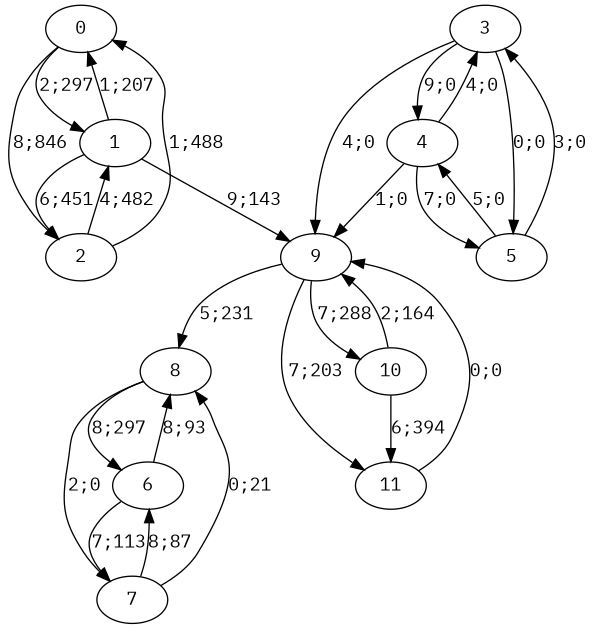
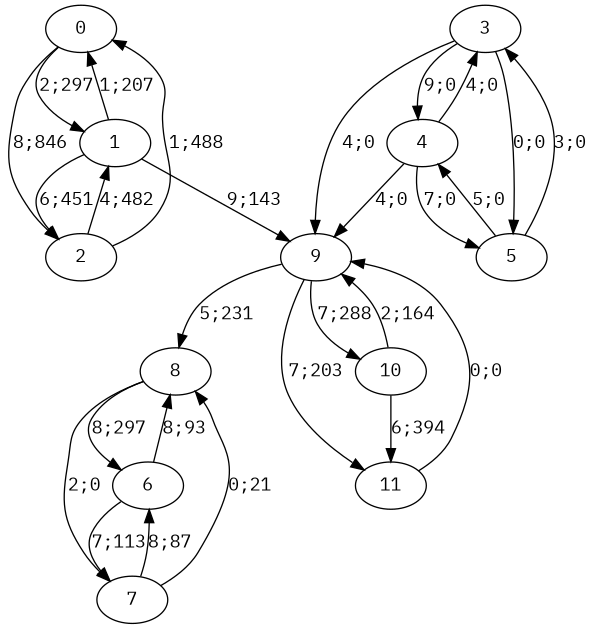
(392, 200) -> (392, 200)
